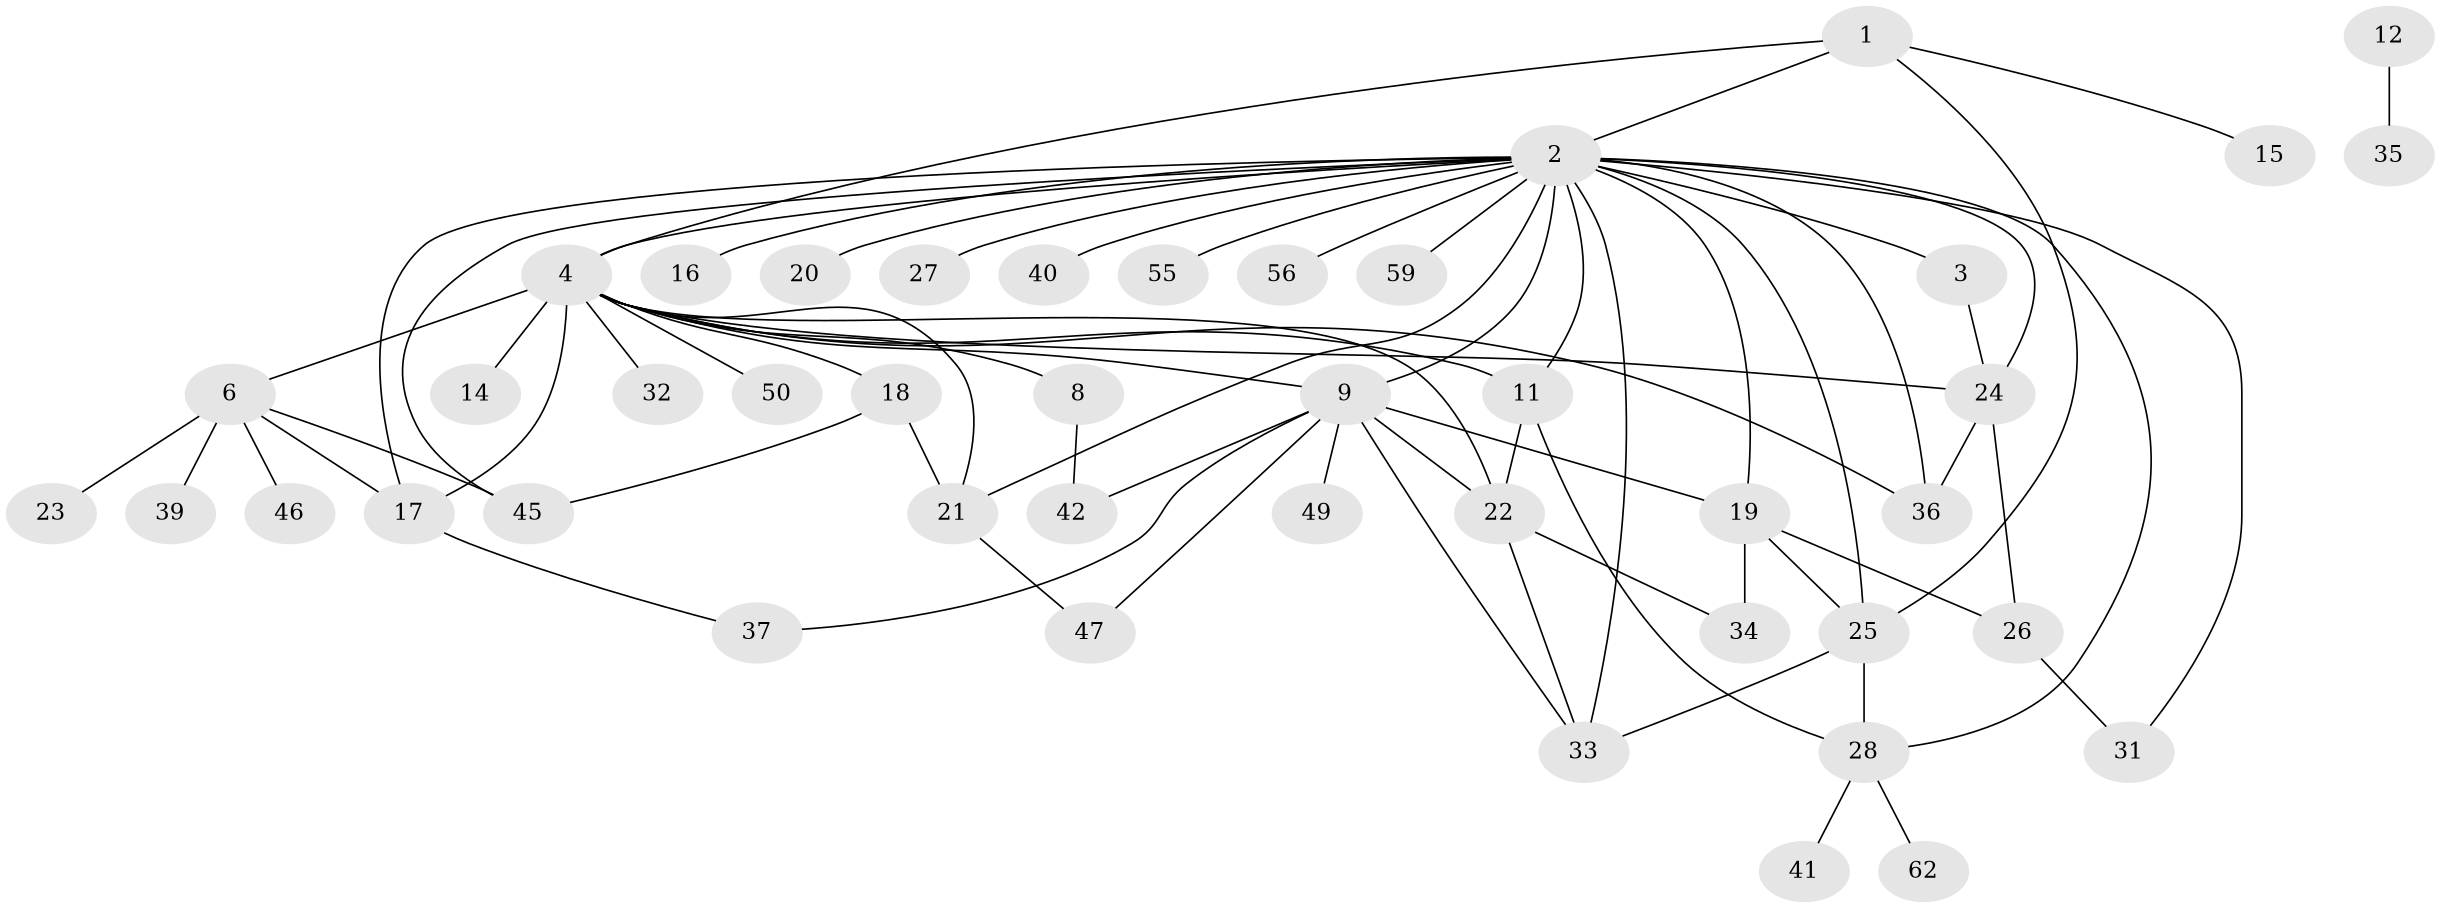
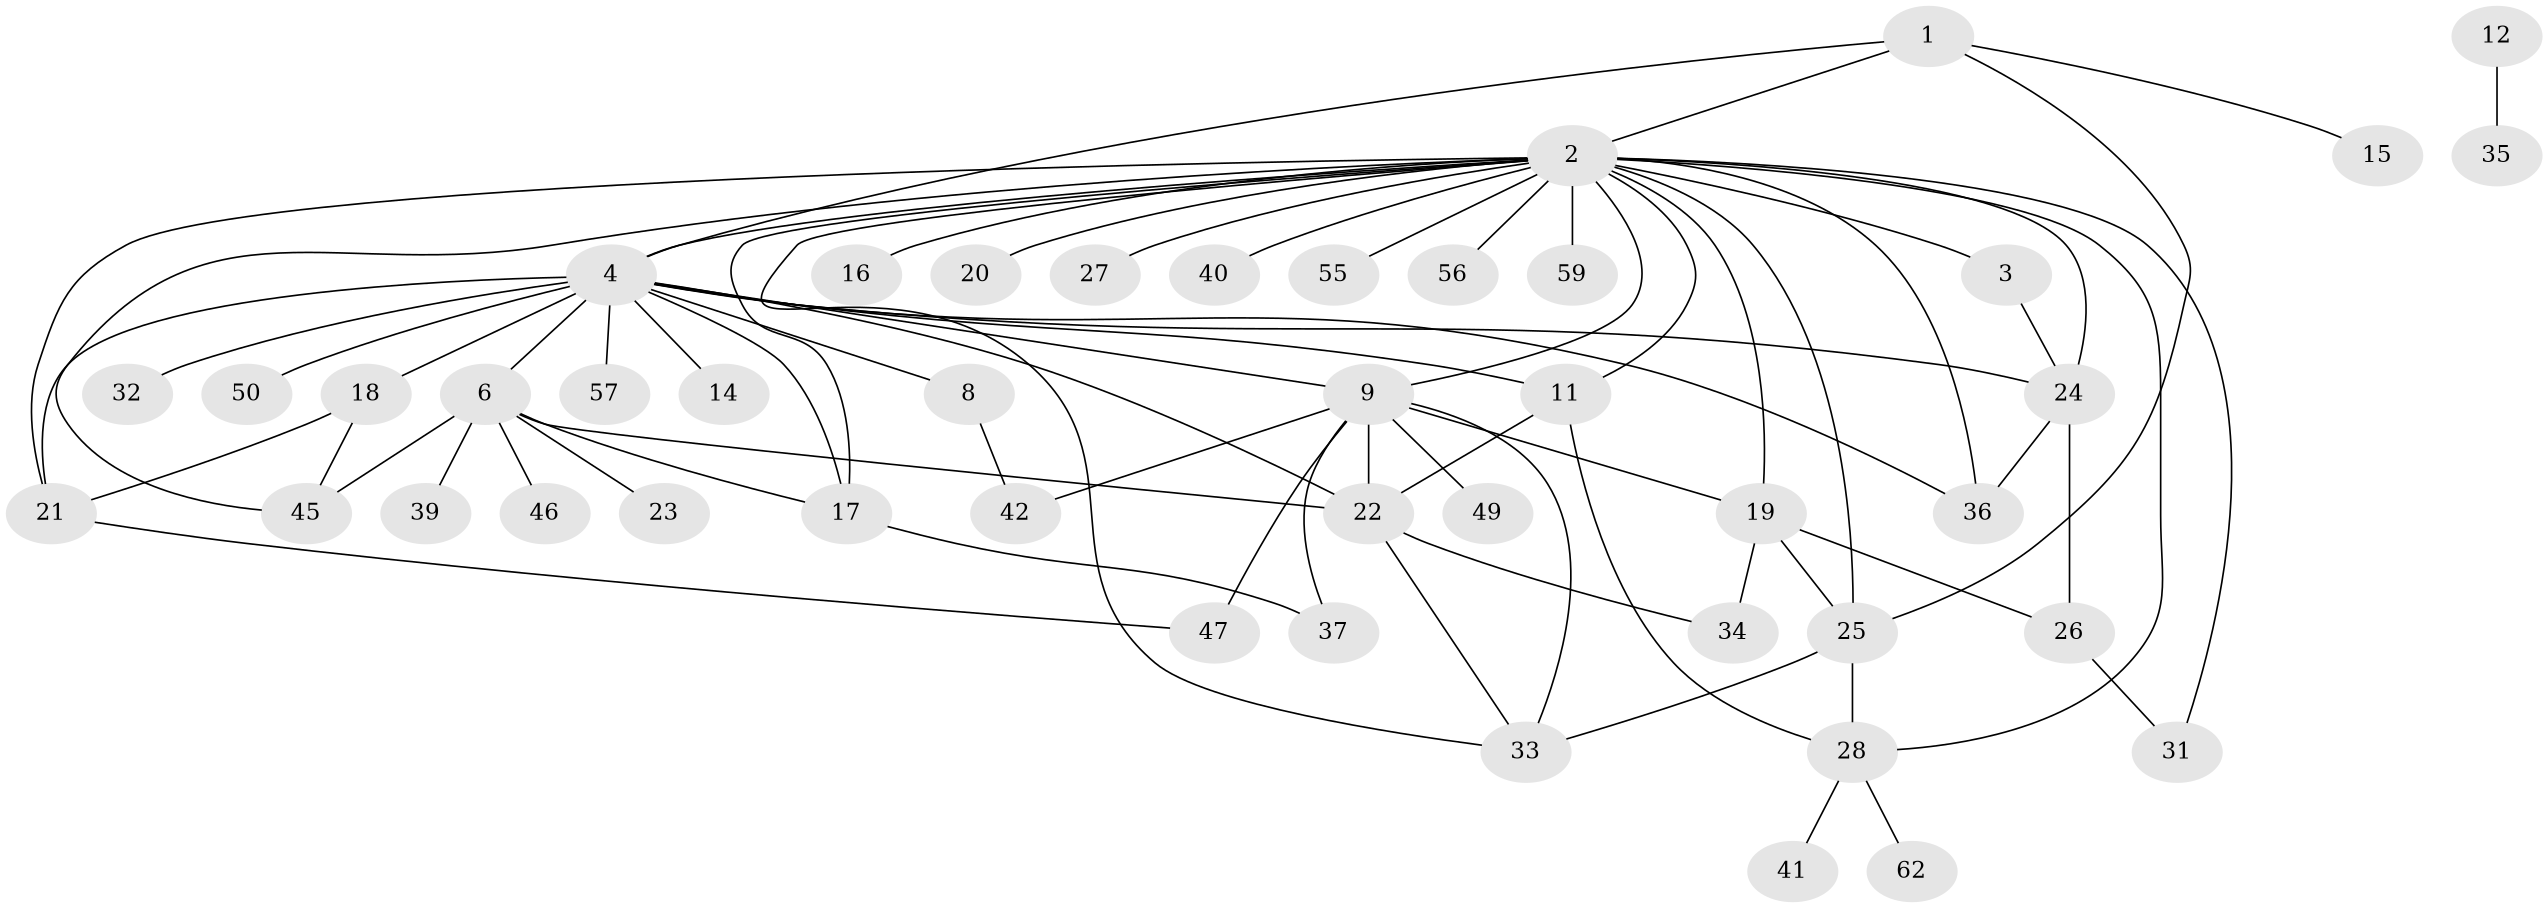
none -> (605, 394)
none -> (921, 467)
